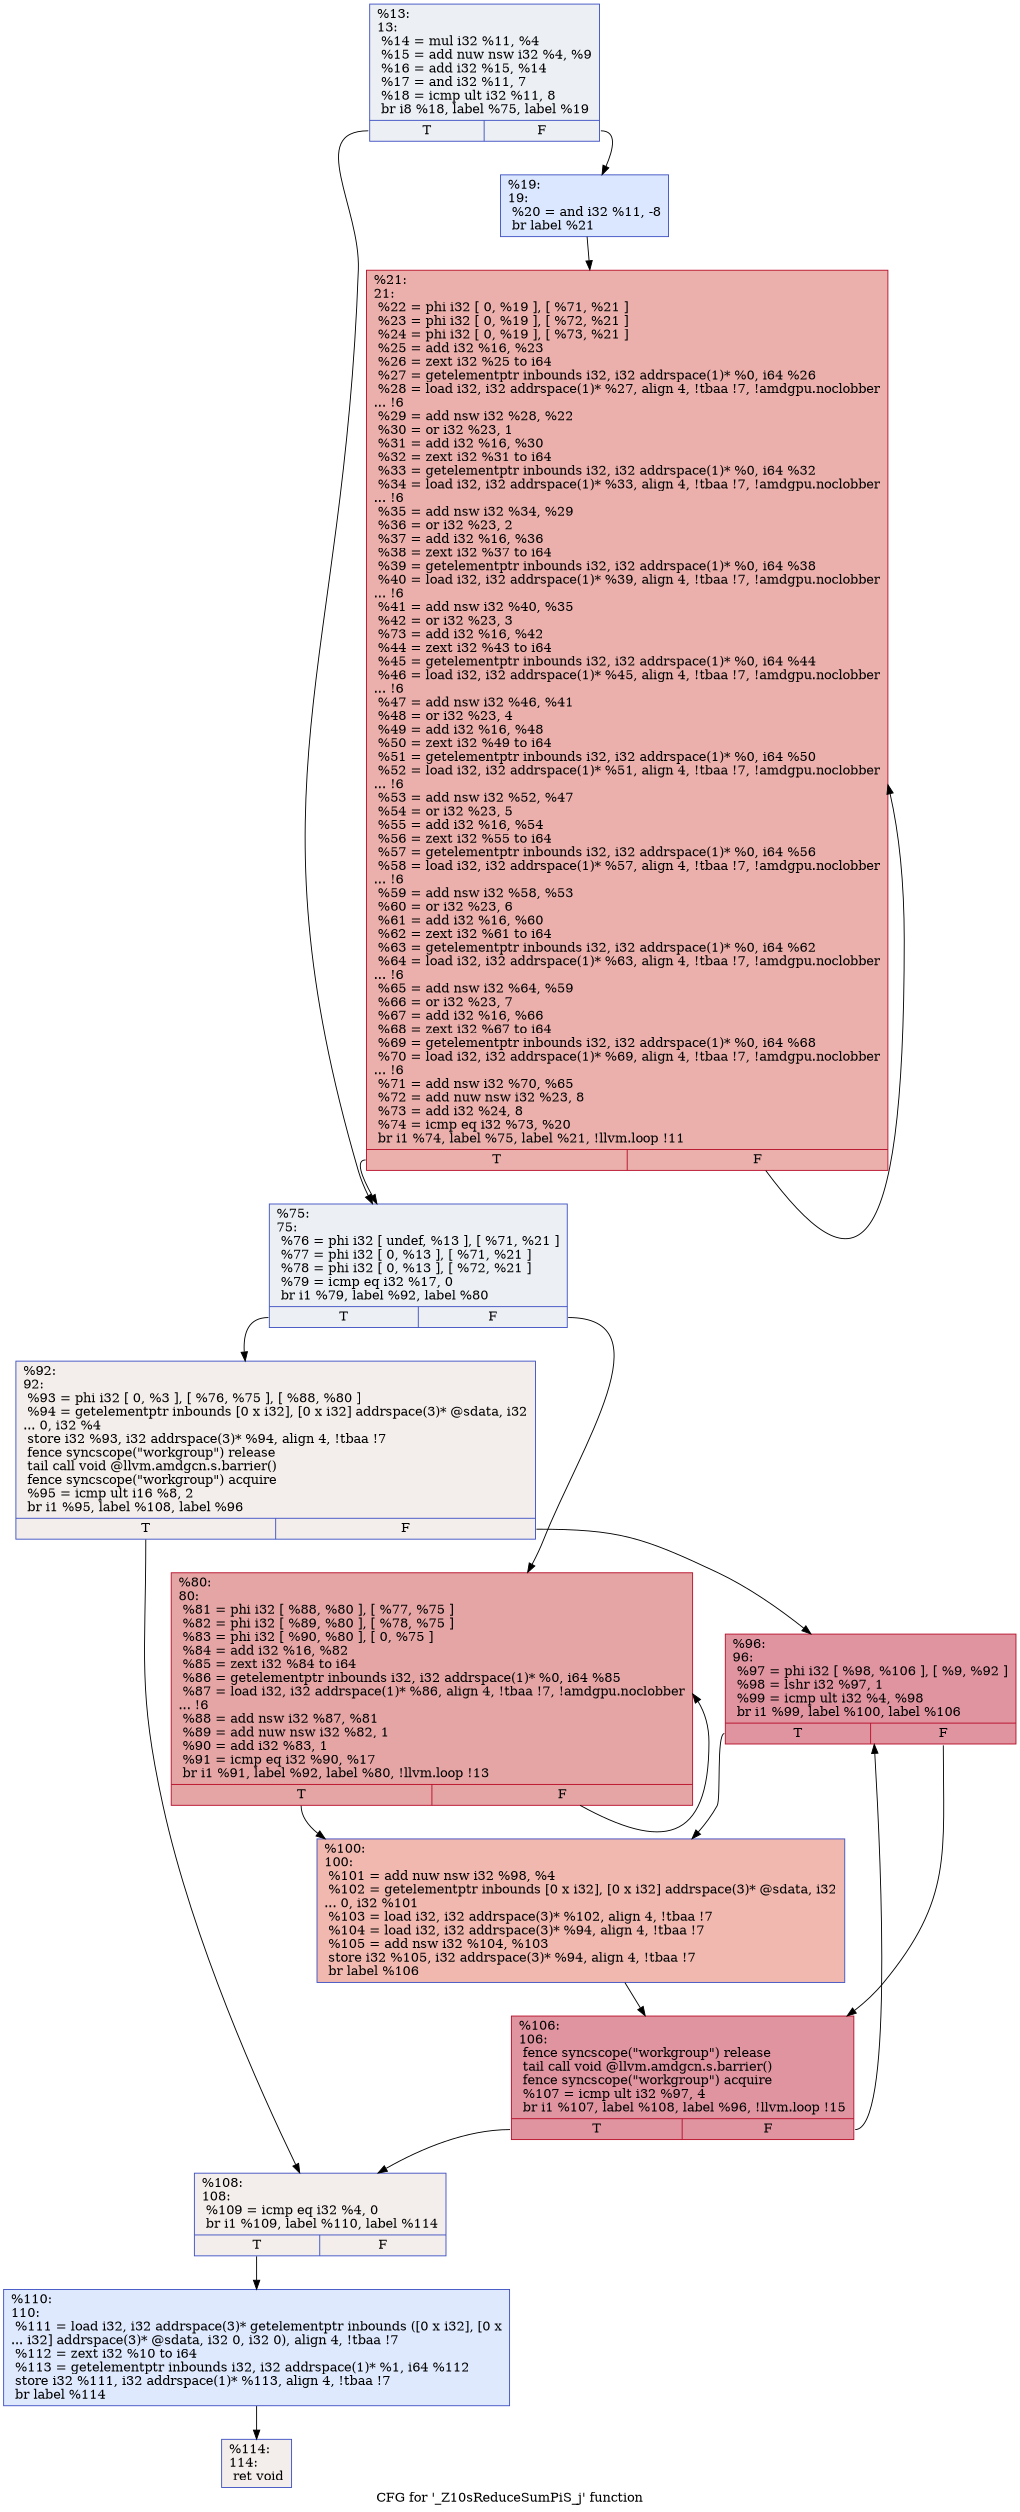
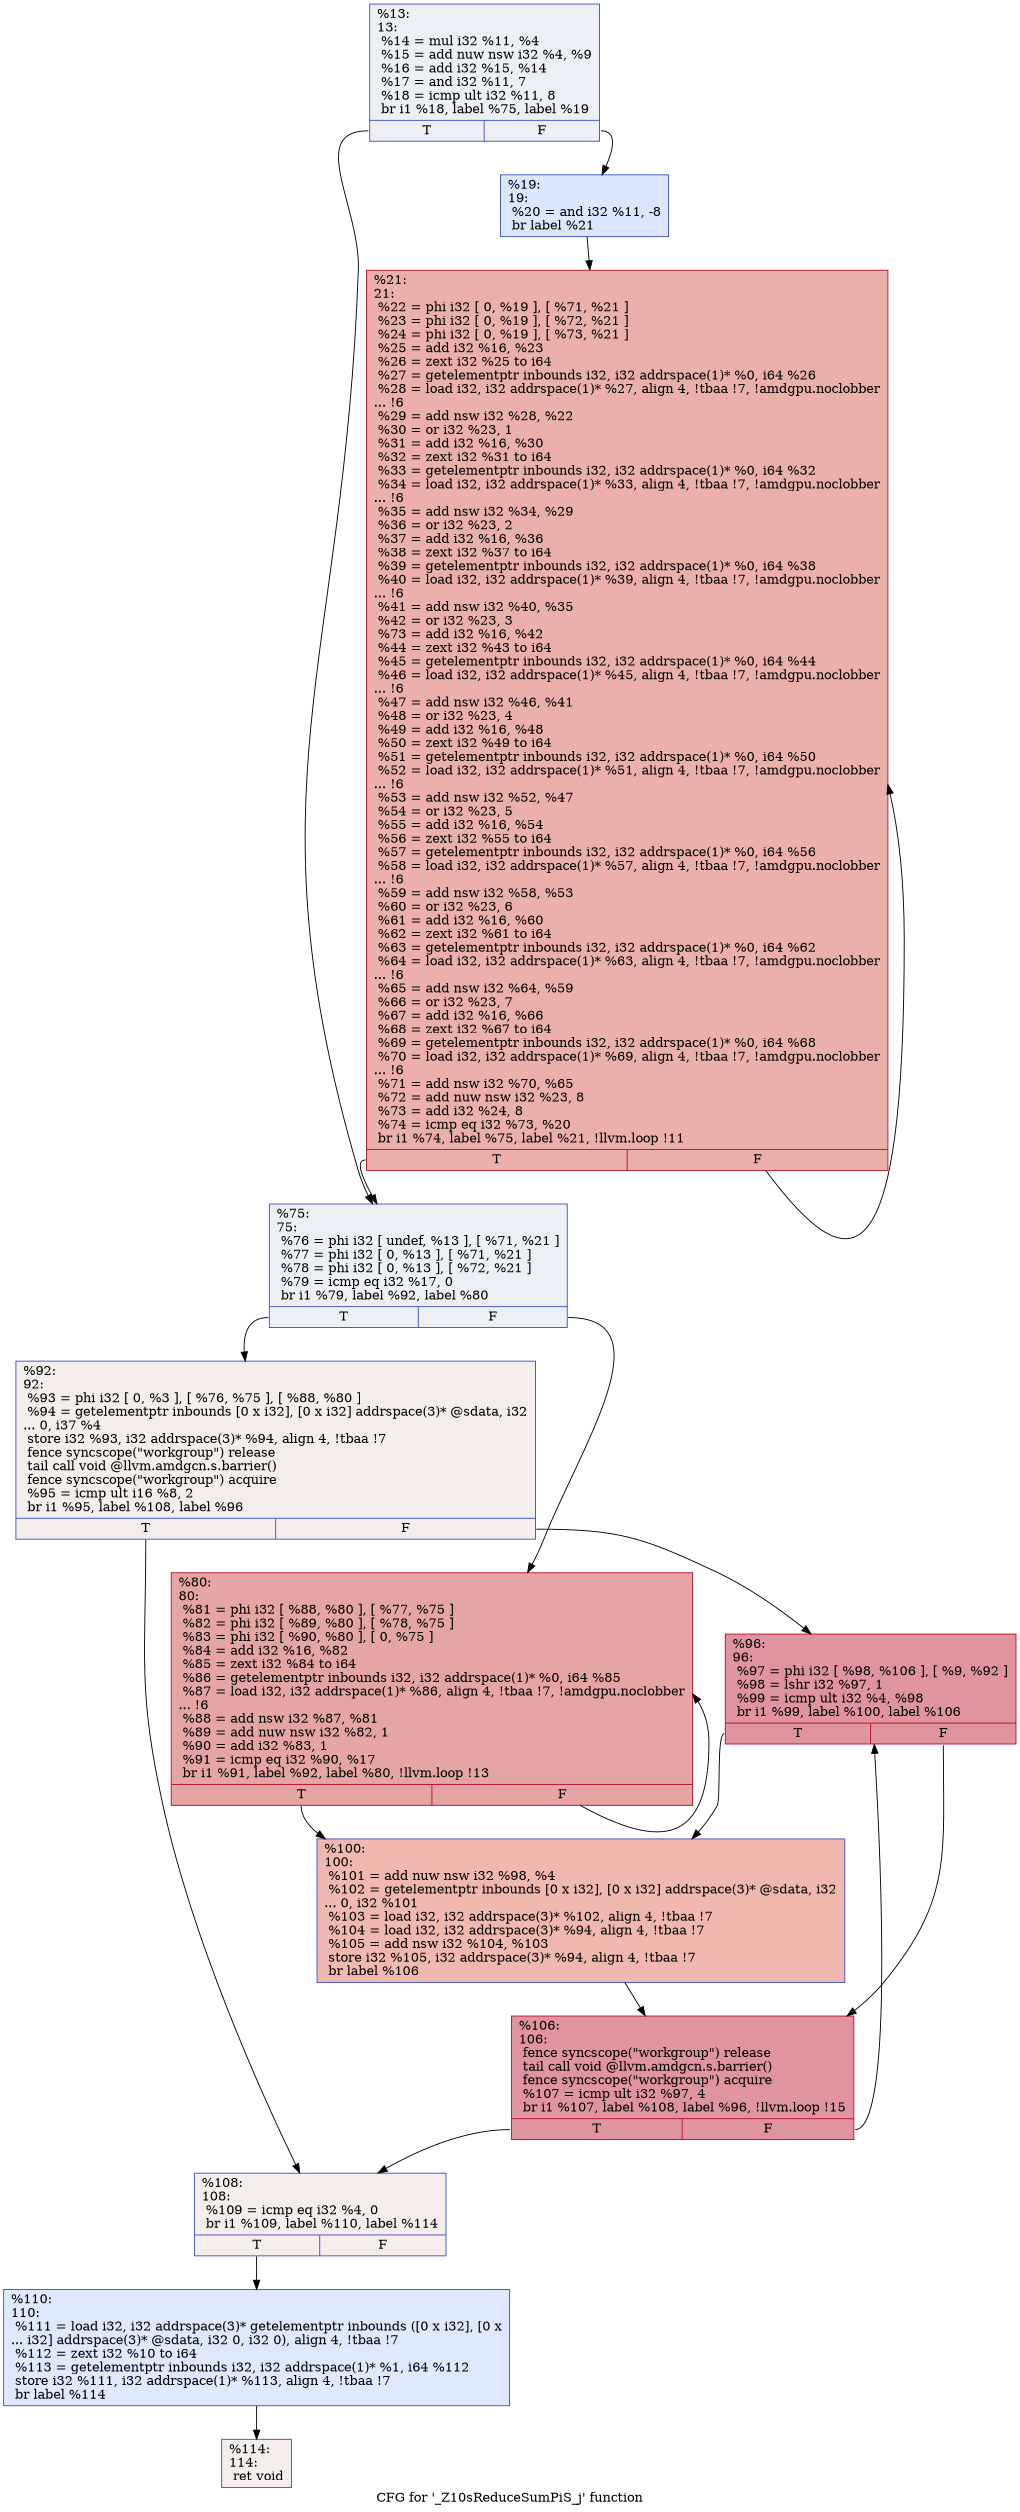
(483, 109) -> (483, 109)
(62, 1426) -> (62, 1426)
